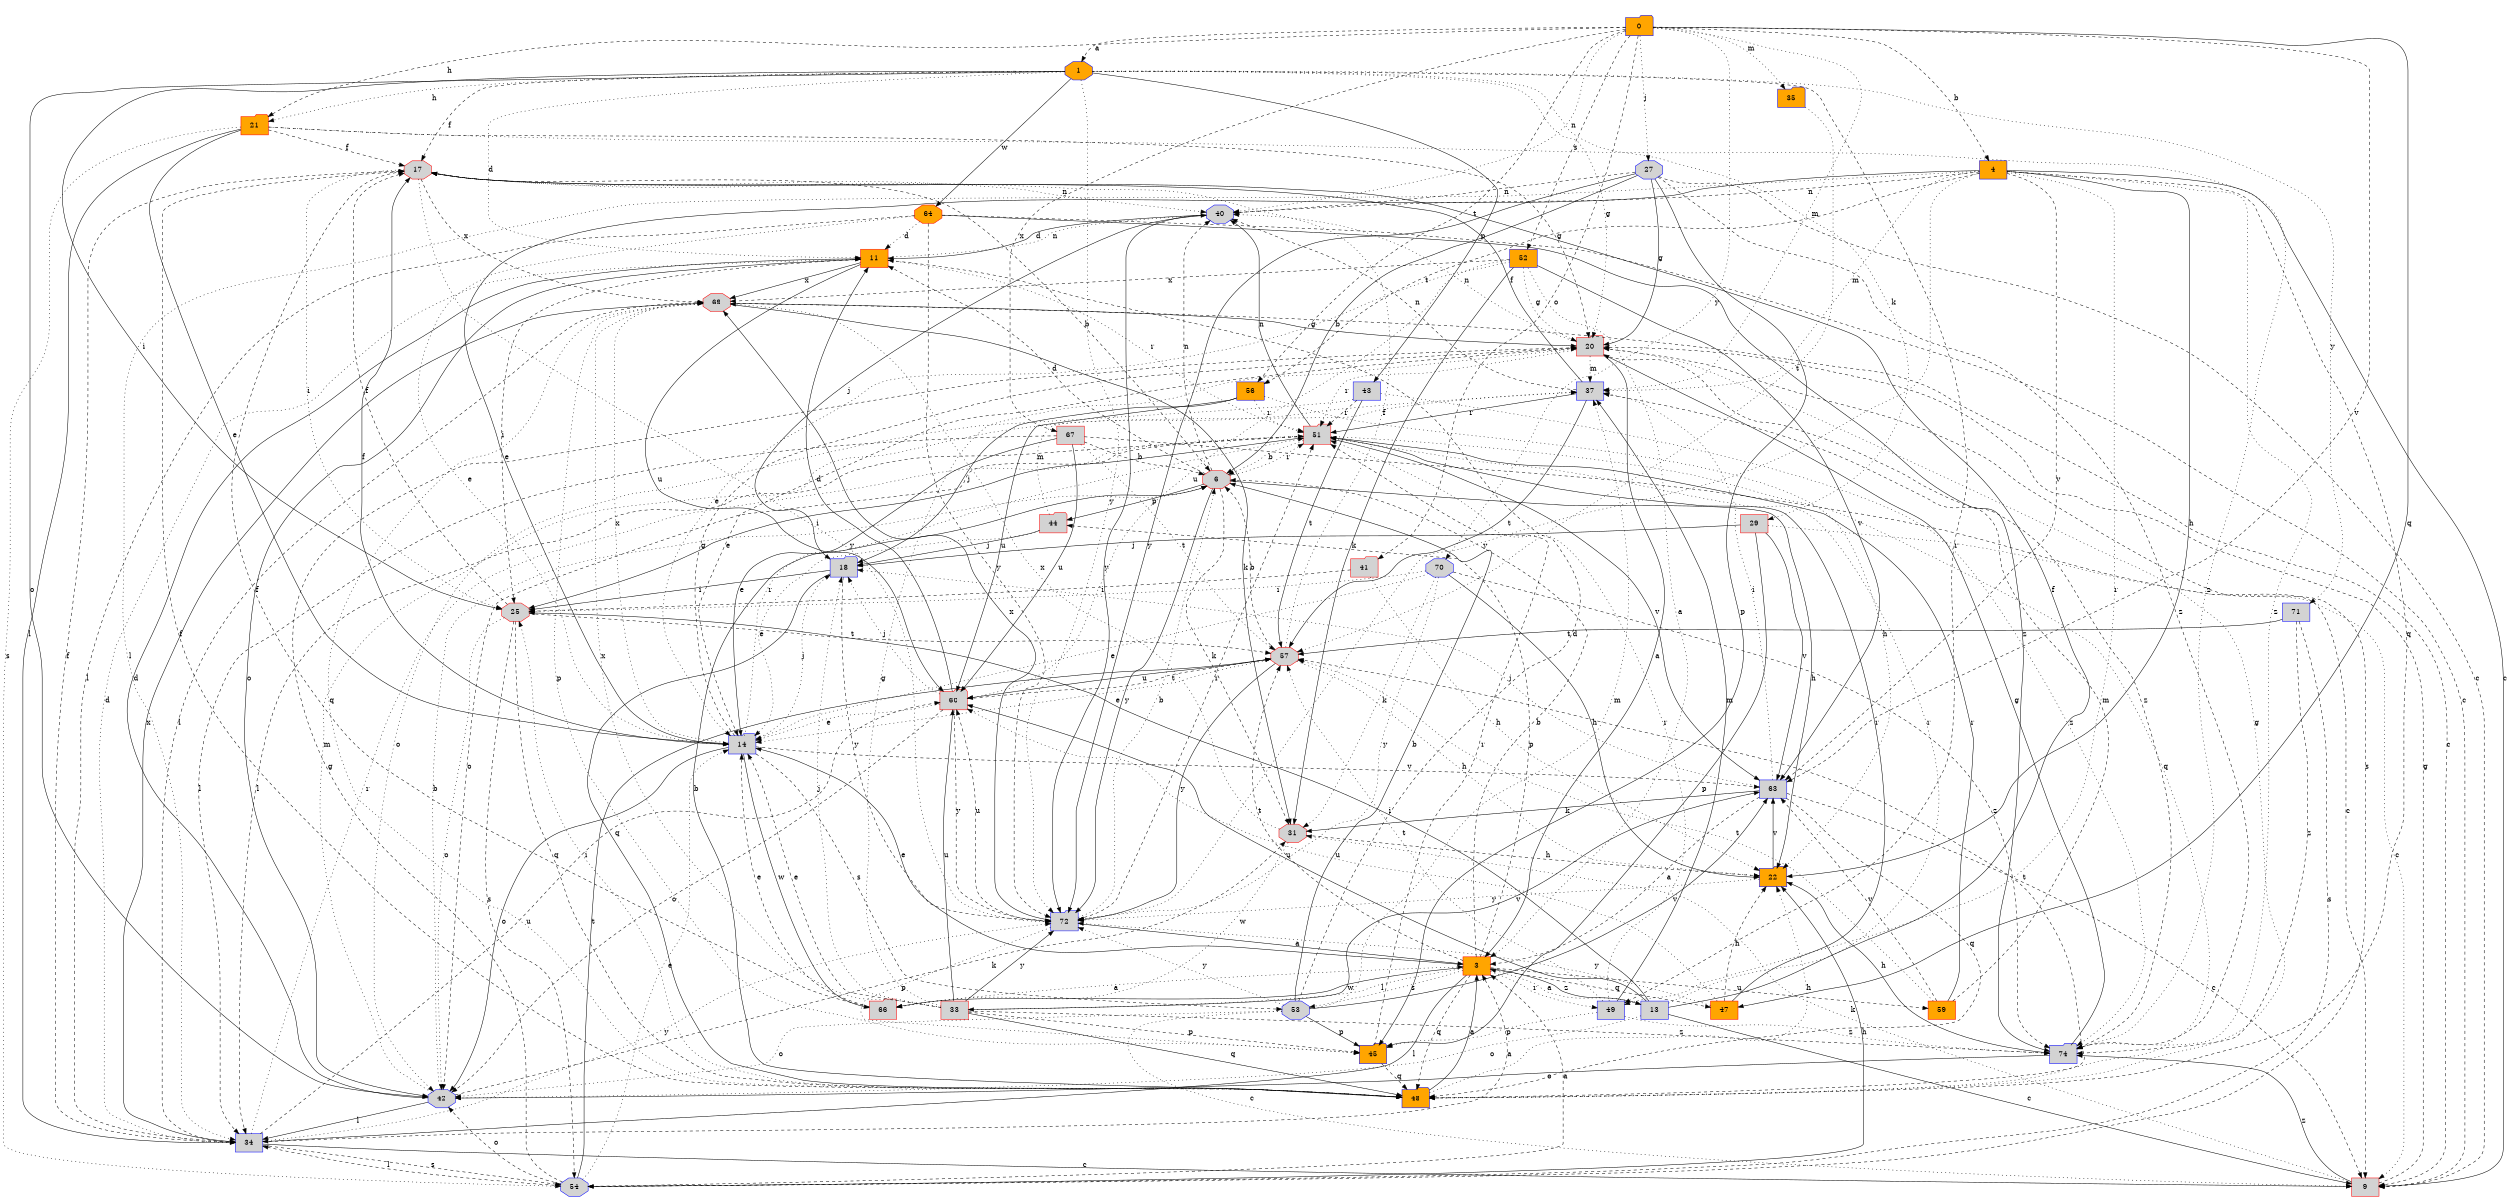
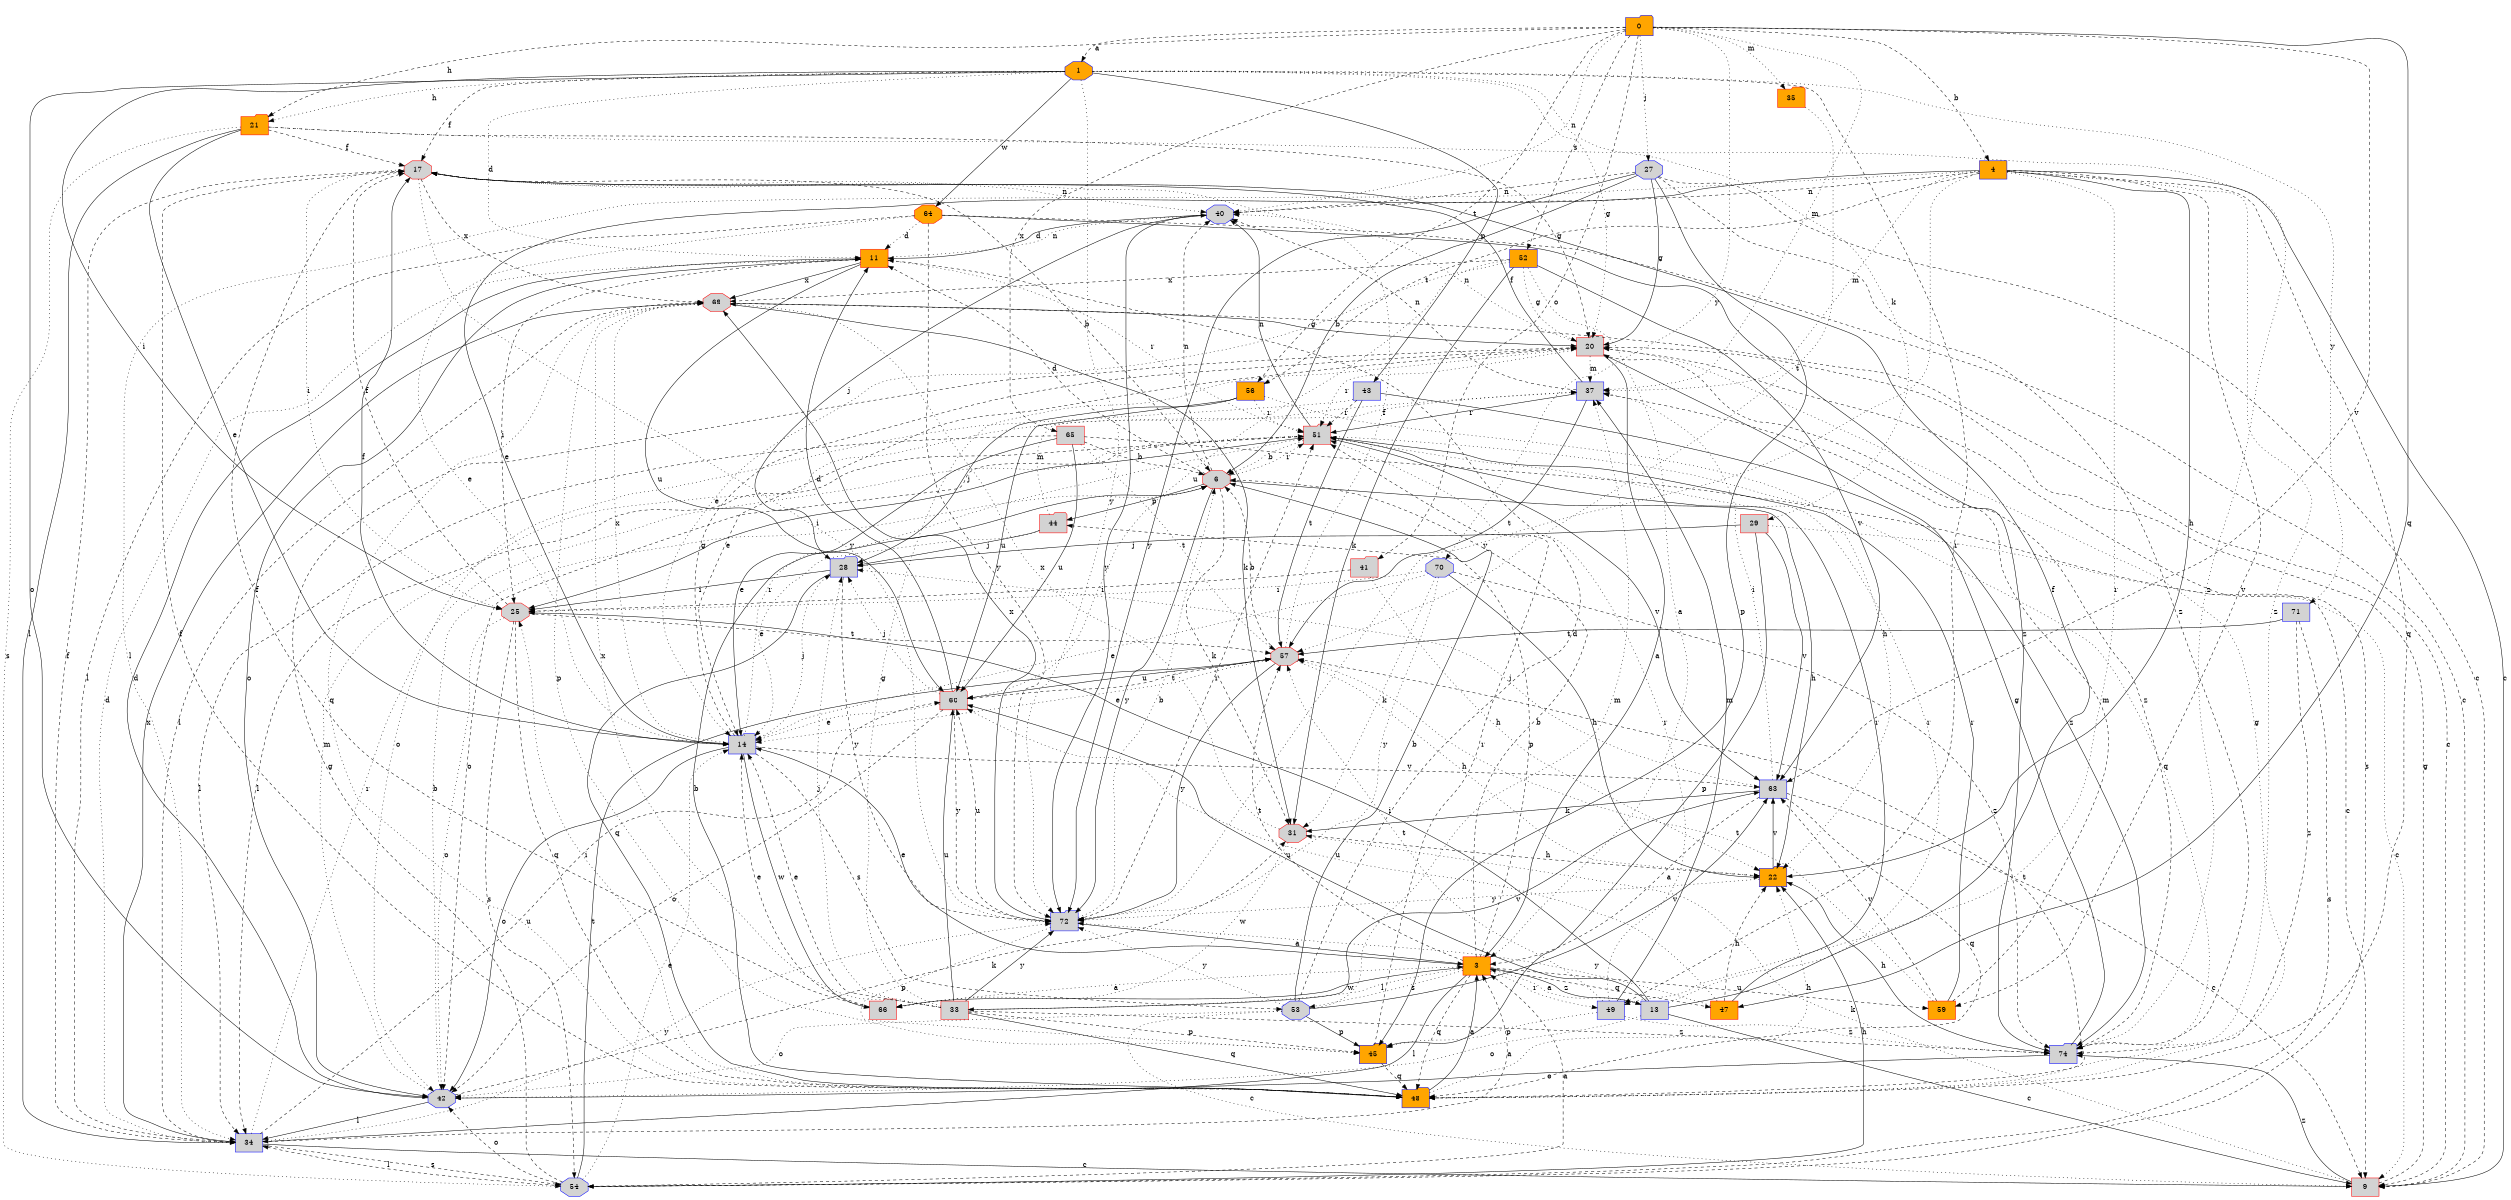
(1791, 98) -> (1791, 98)
(1071, 435) -> (1071, 435)
(2054, 518) -> (2260, 525)
(1962, 560) -> (1962, 560)
(844, 568) -> (844, 568)
